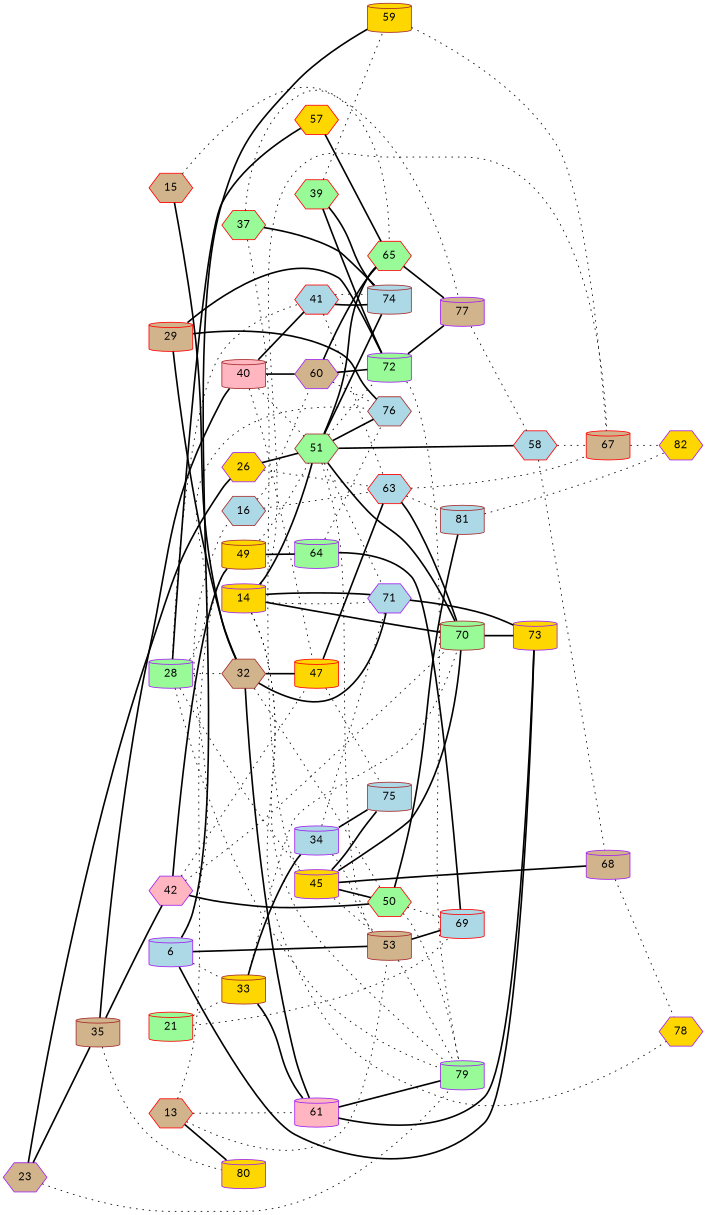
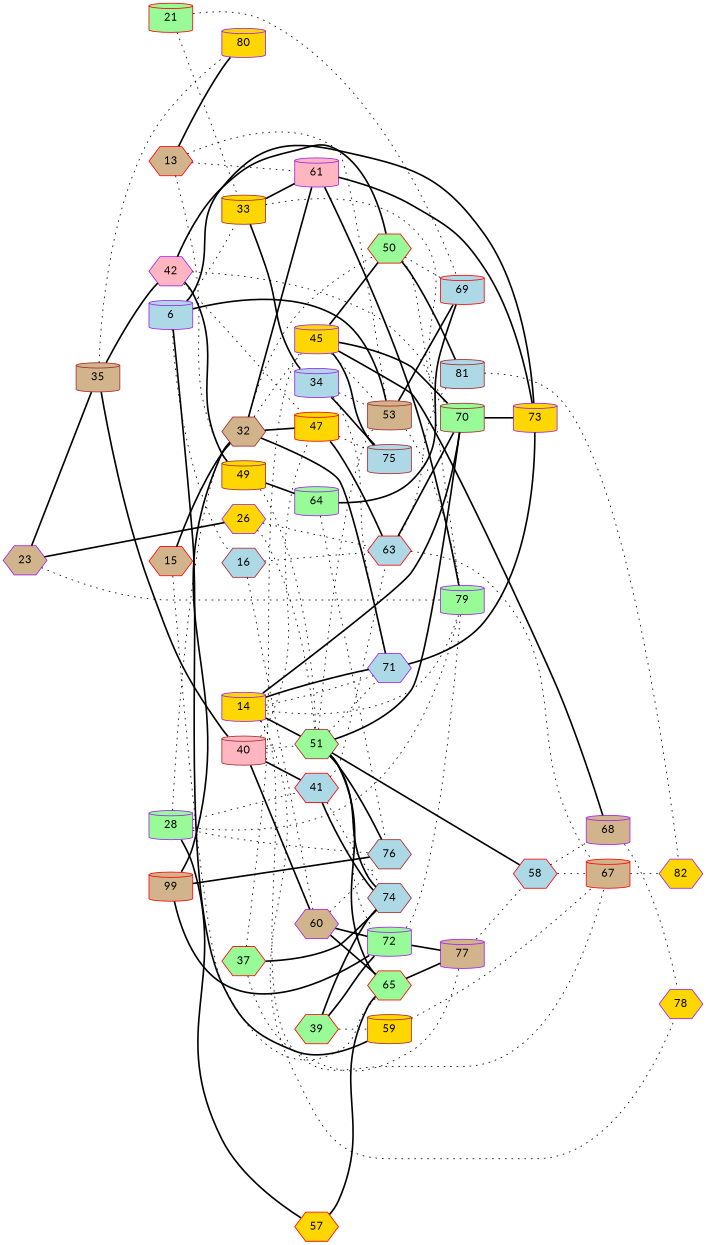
(389, 300) -> (389, 898)
(171, 337) -> (171, 887)
(286, 456) -> (298, 626)
(237, 782) -> (273, 389)
